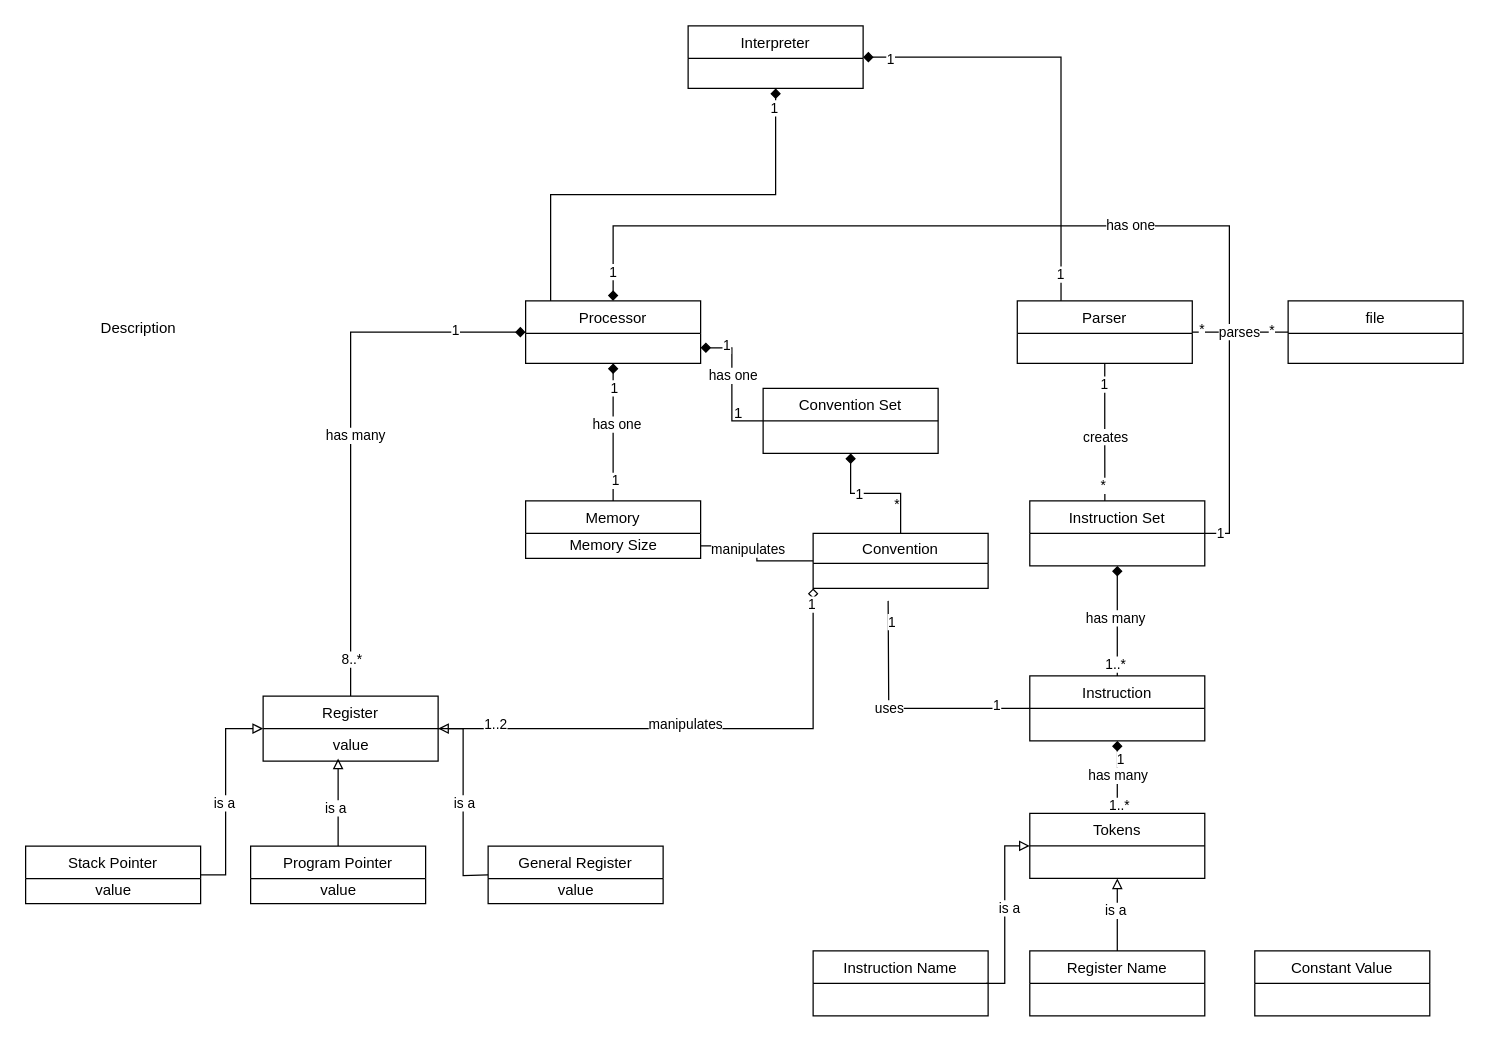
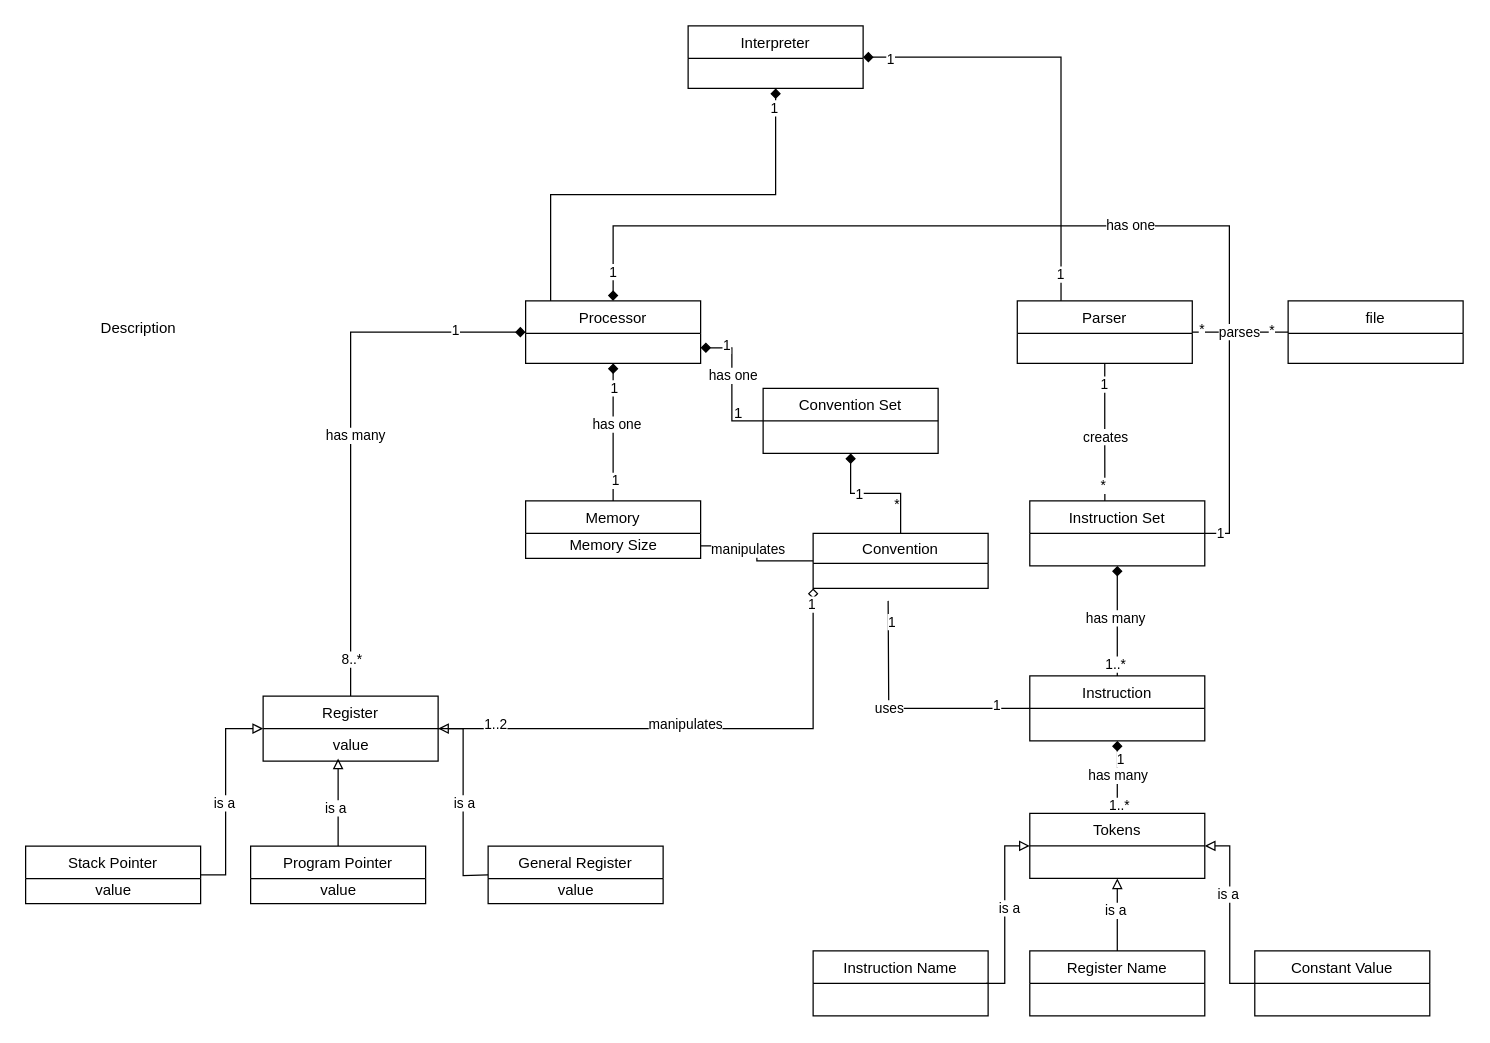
none -> (1230, 918)
